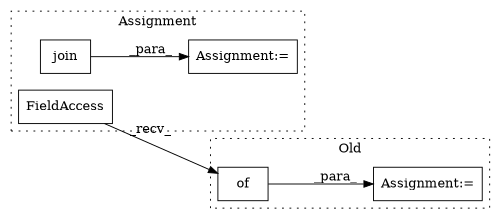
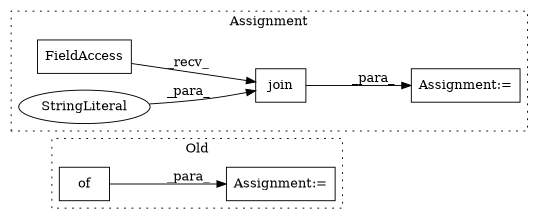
none -> (84, 107)
(157, 147) -> (189, 72)
